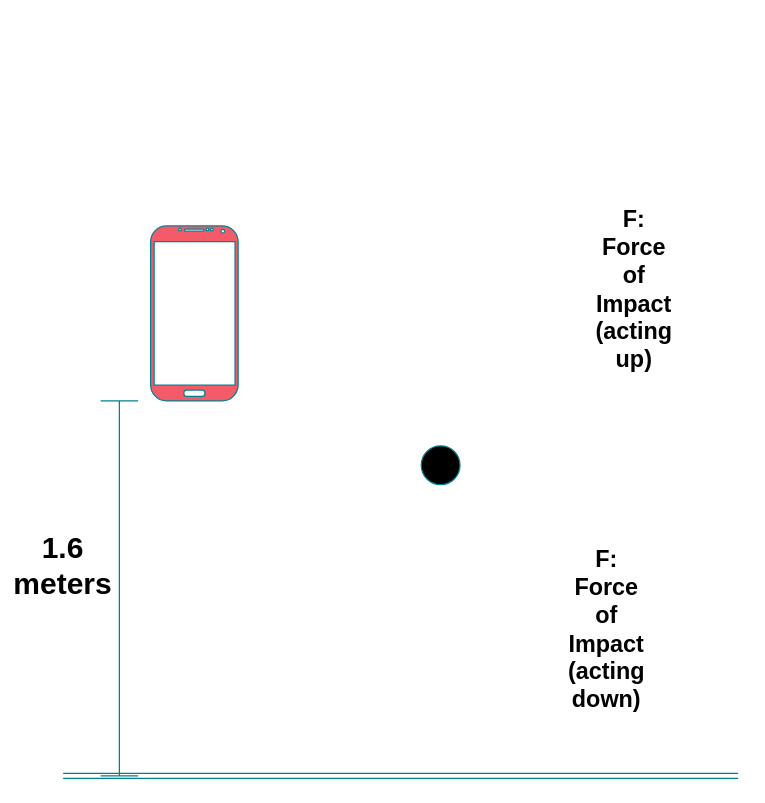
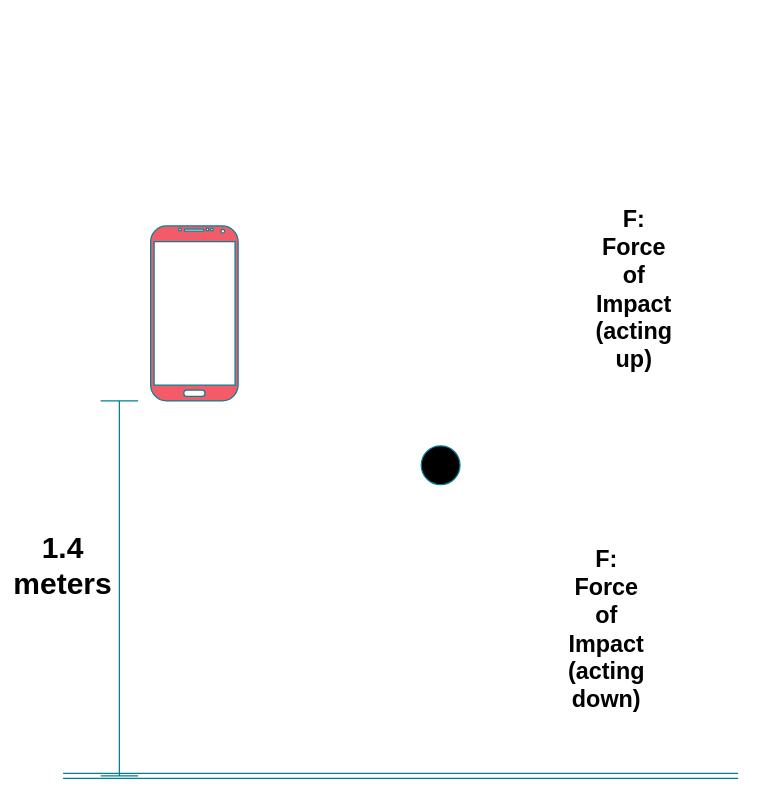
(63, 566) -> (63, 566)
